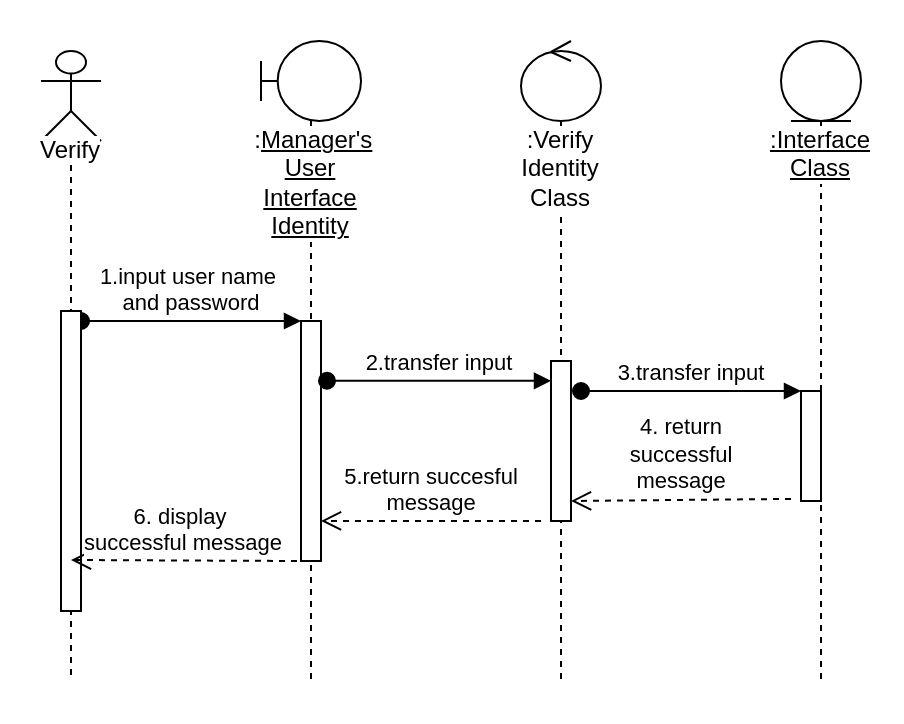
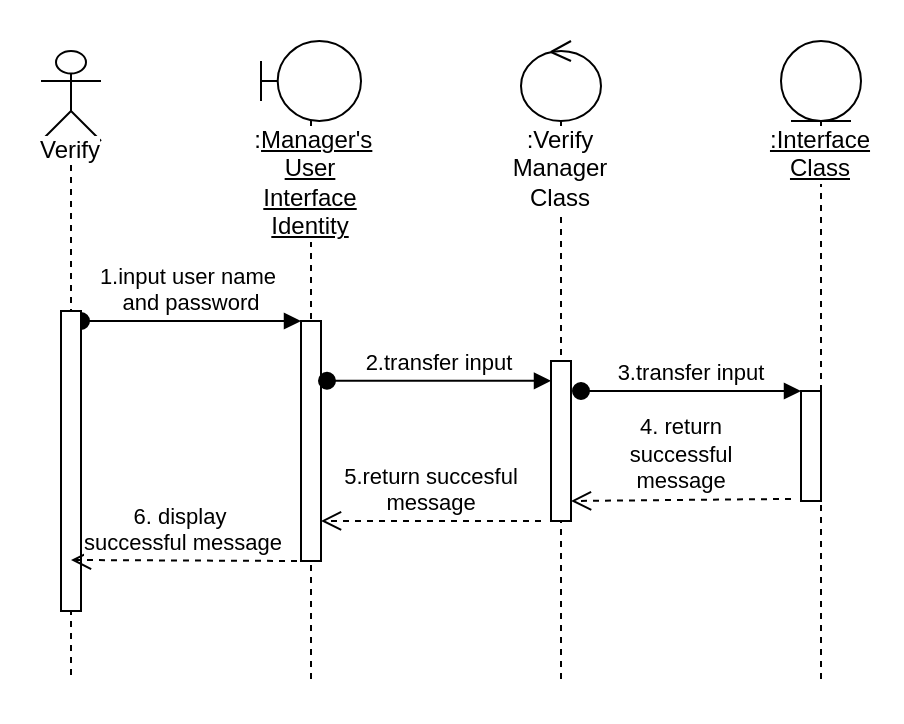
(561, 199) -> (561, 199)
